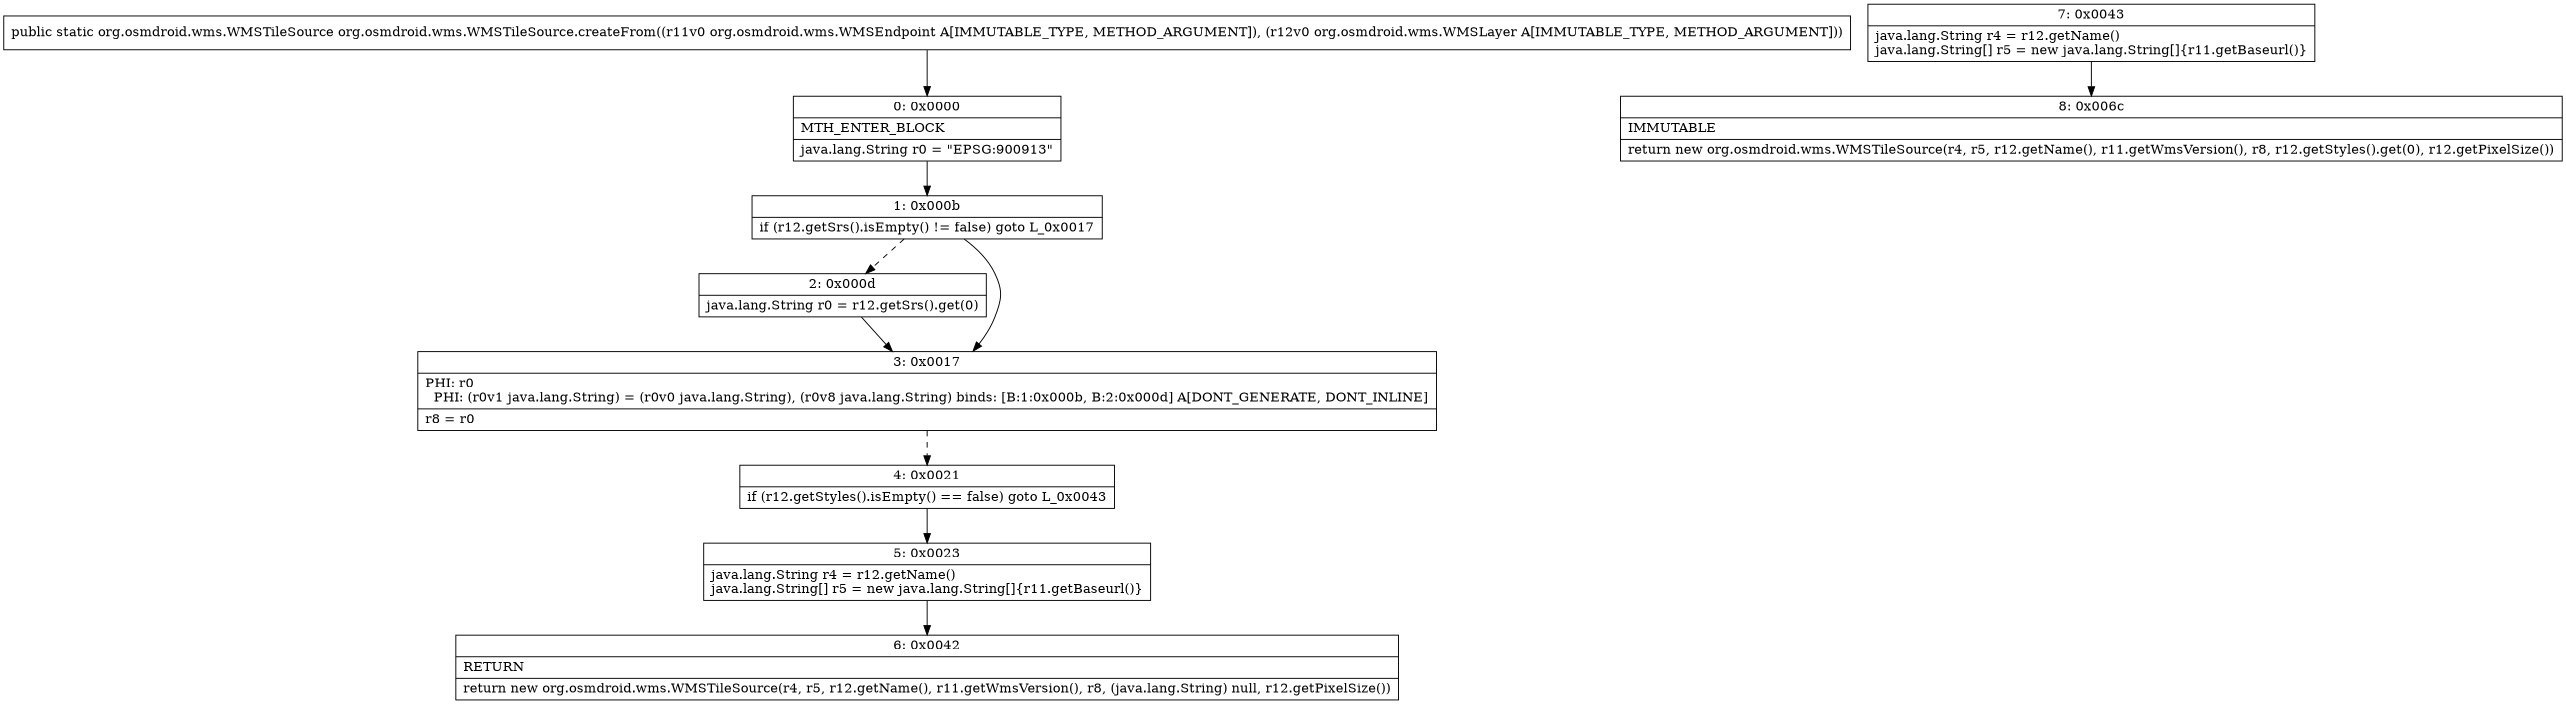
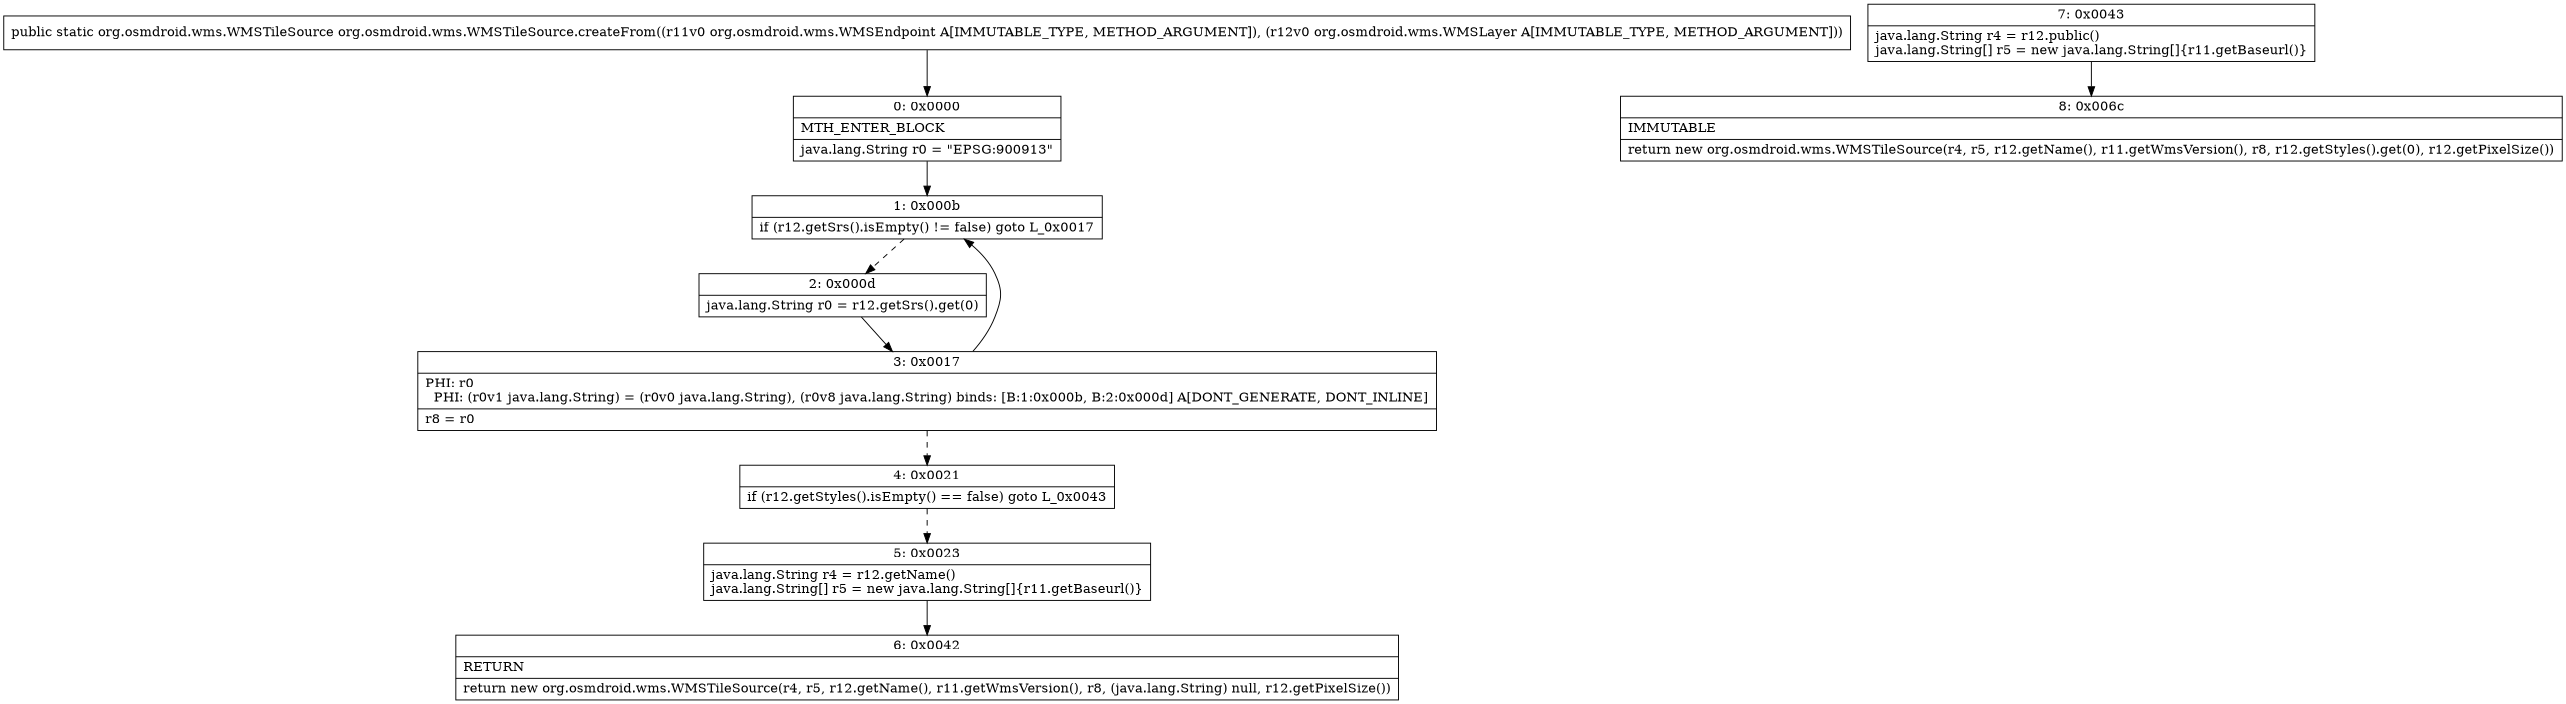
(1998, 36) -> (1988, 36)
(1000, 288) -> (1000, 297)
(927, 521) -> (927, 521)
